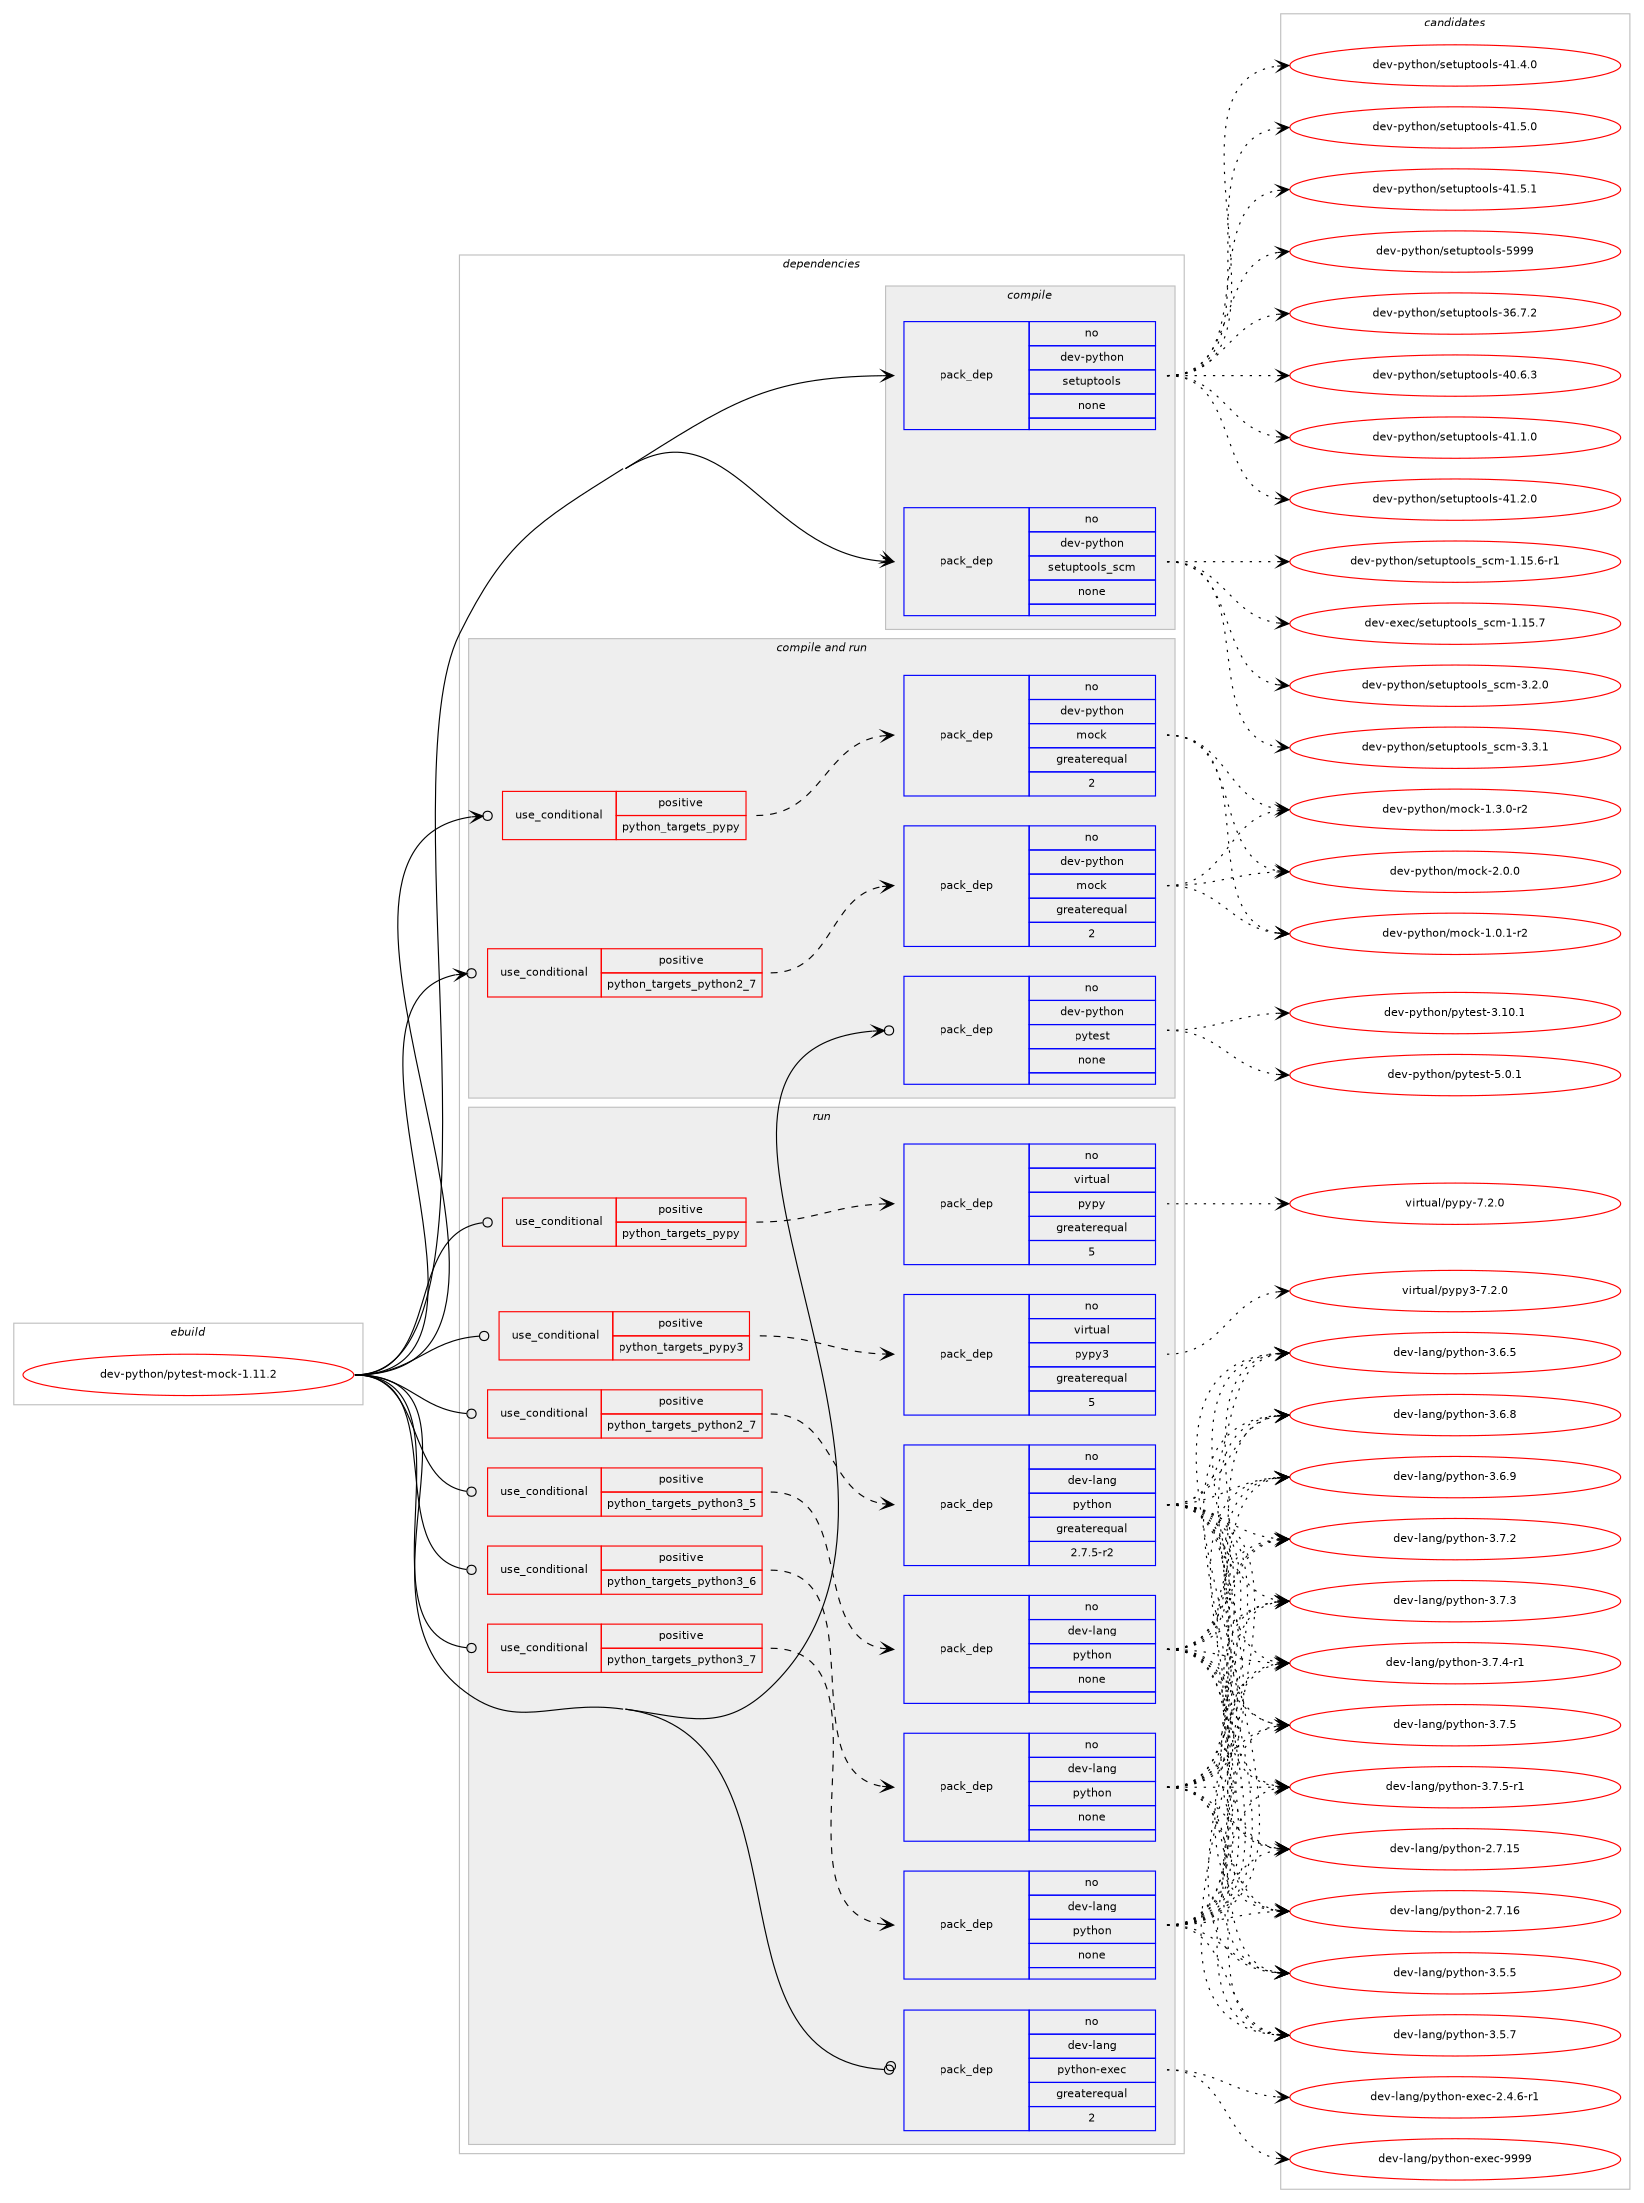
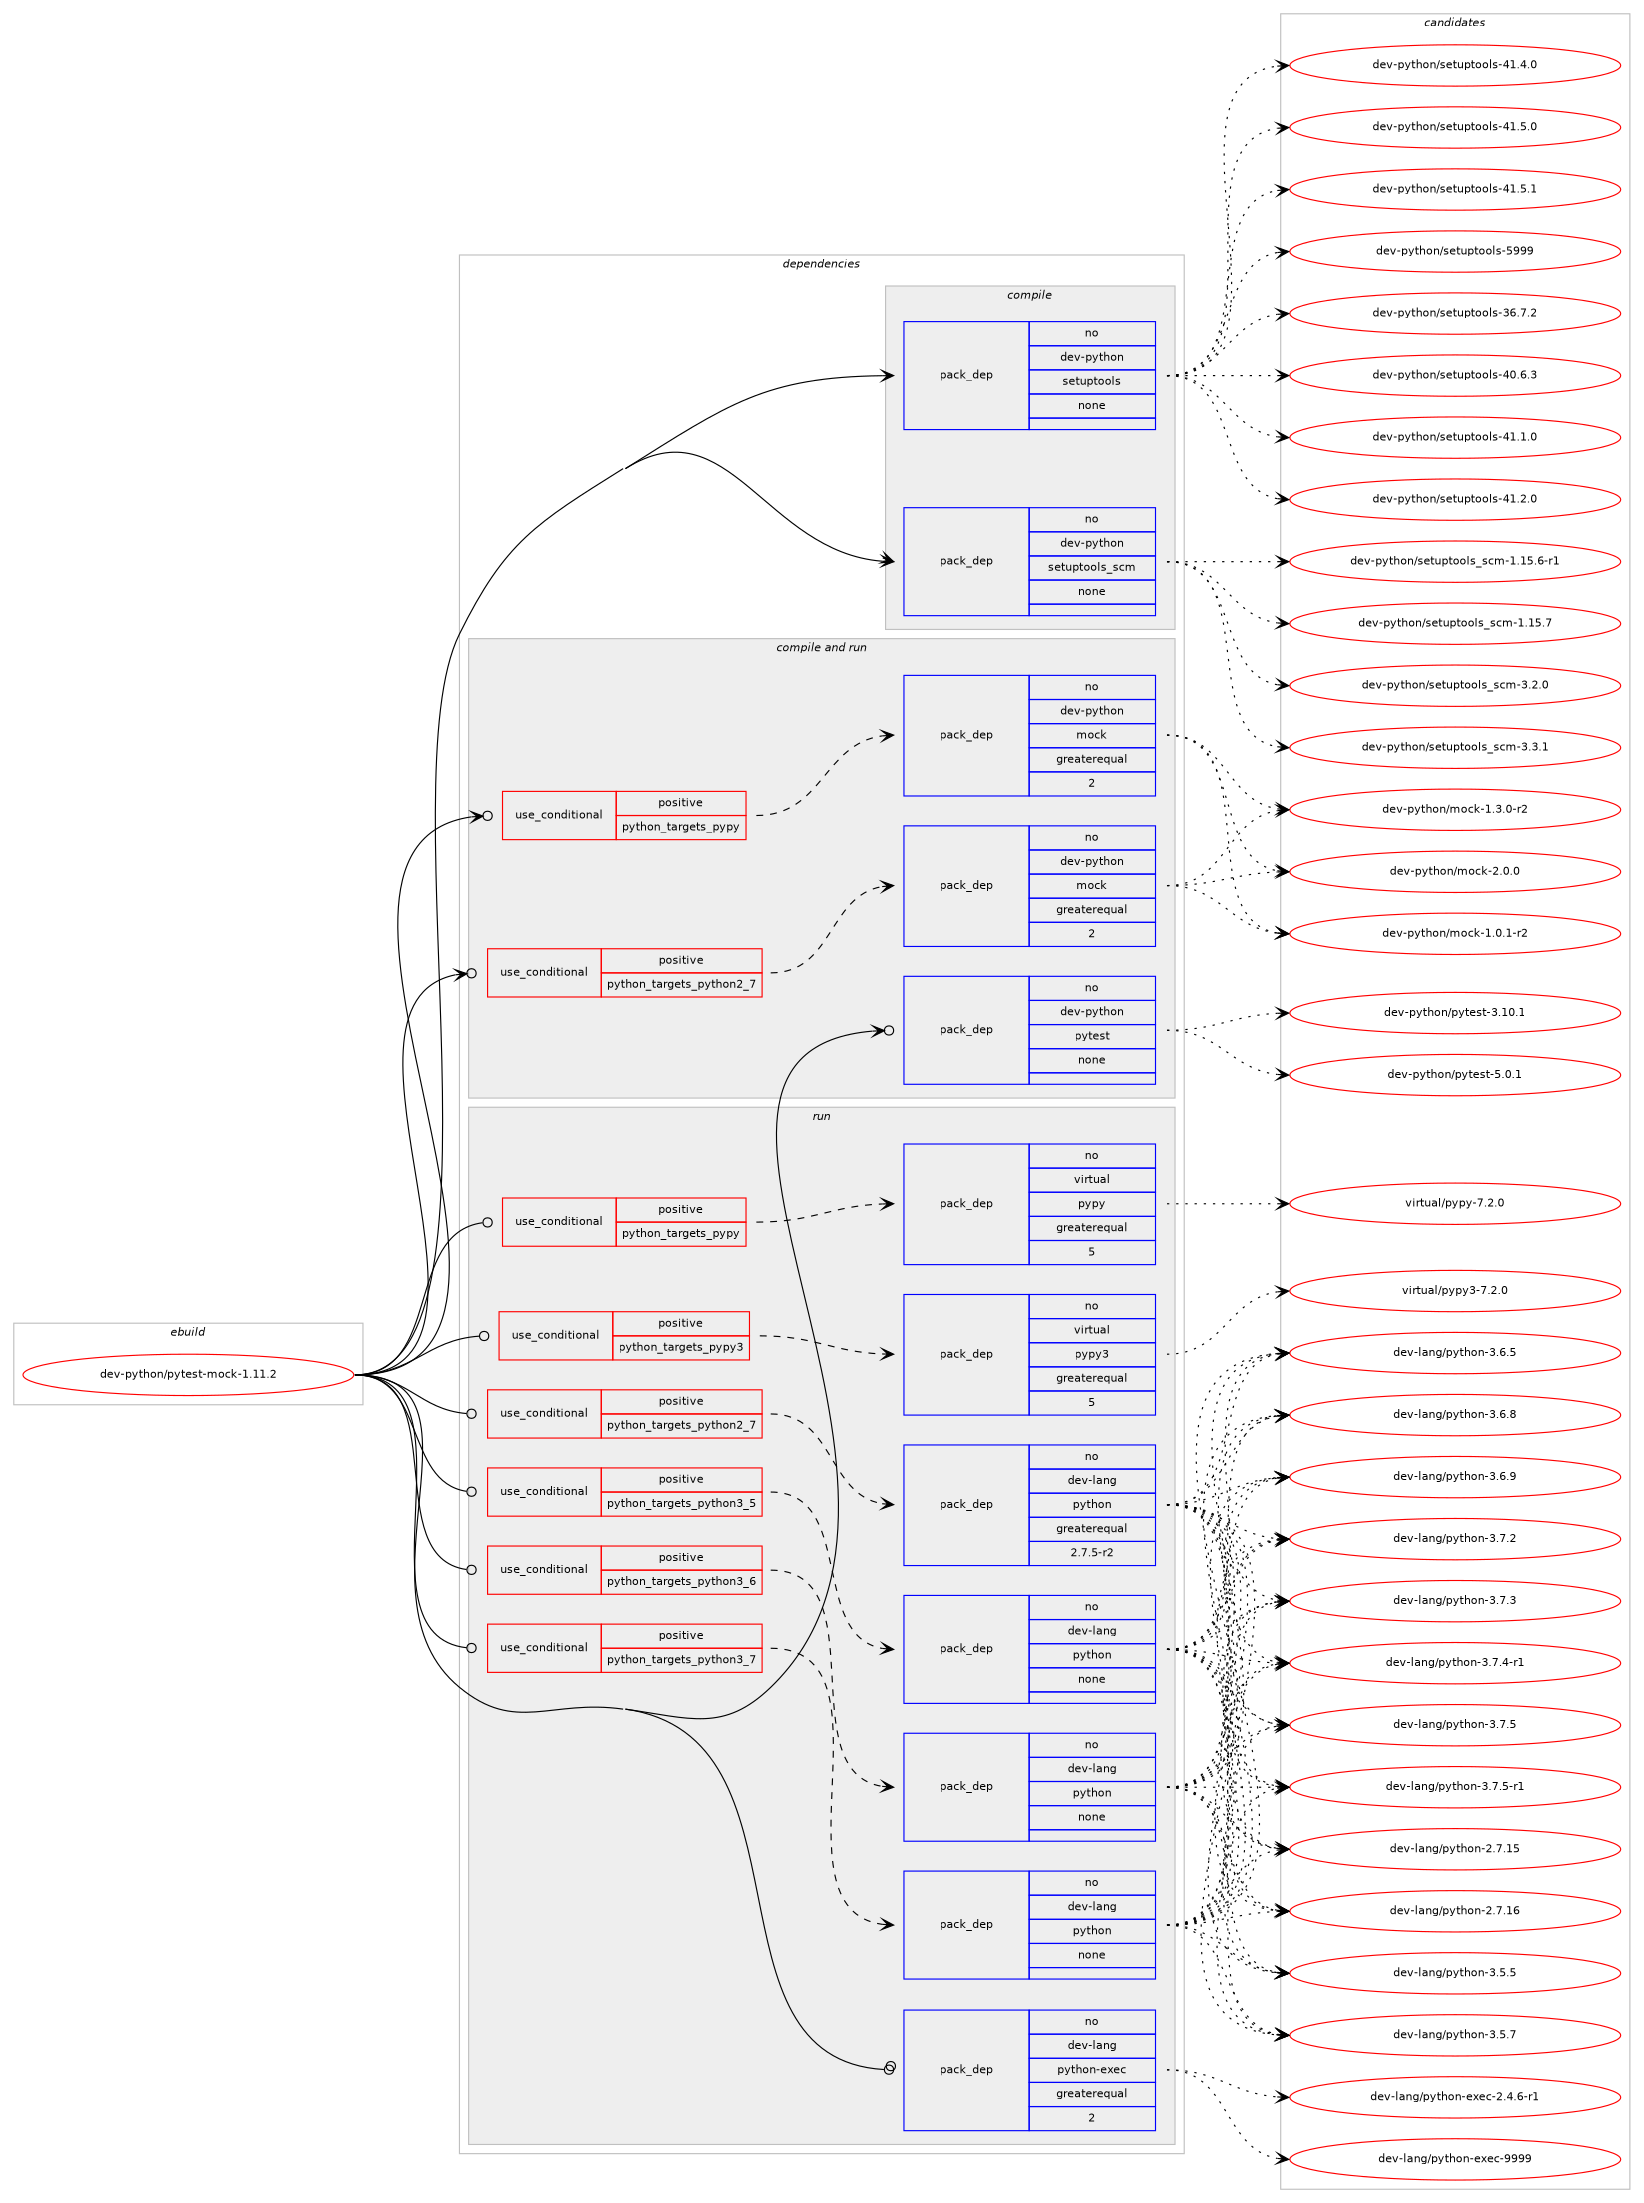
(1455, 624) -> (1455, 624)
